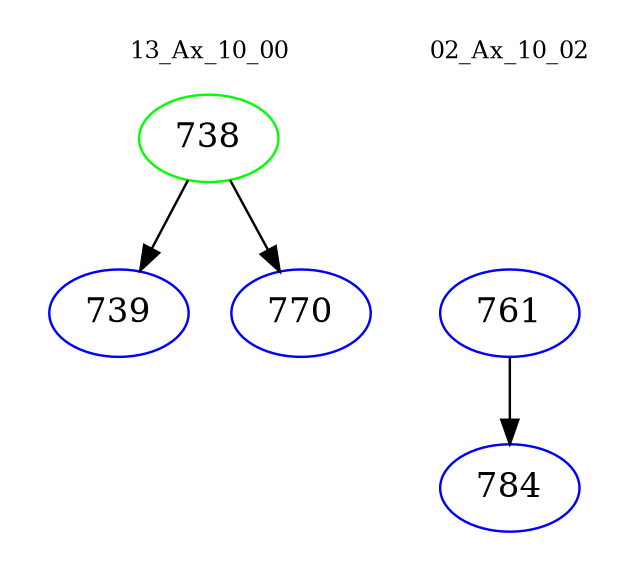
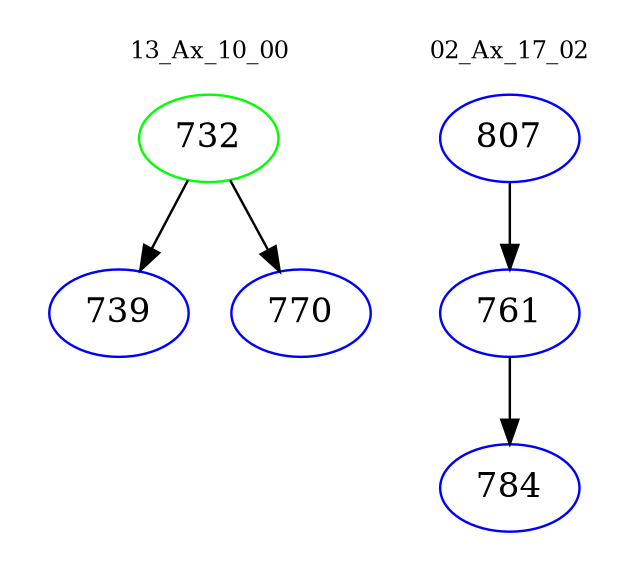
(510, 52) -> (510, 52)
(209, 138) -> (209, 138)
none -> (510, 138)
